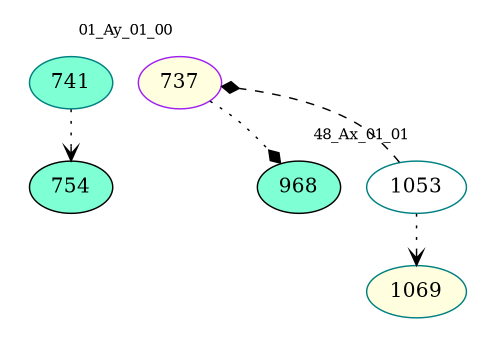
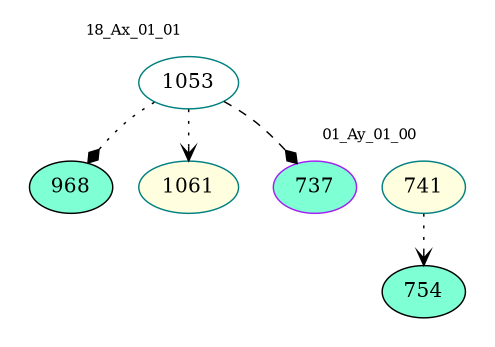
(71, 83) -> (424, 187)
(180, 83) -> (315, 187)
(255, 136) -> (125, 123)
(361, 136) -> (134, 31)
(417, 292) -> (189, 187)
